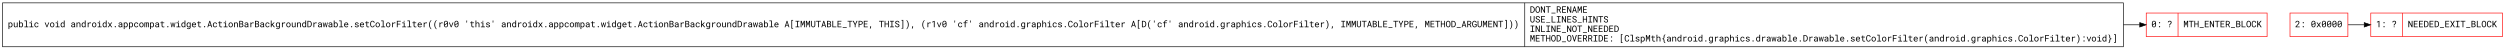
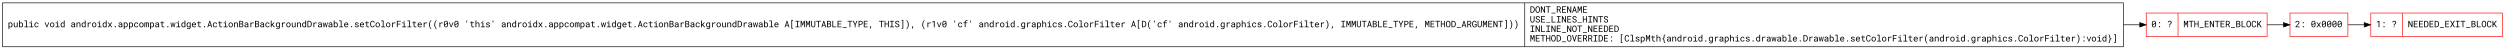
none -> (2275, 25)
